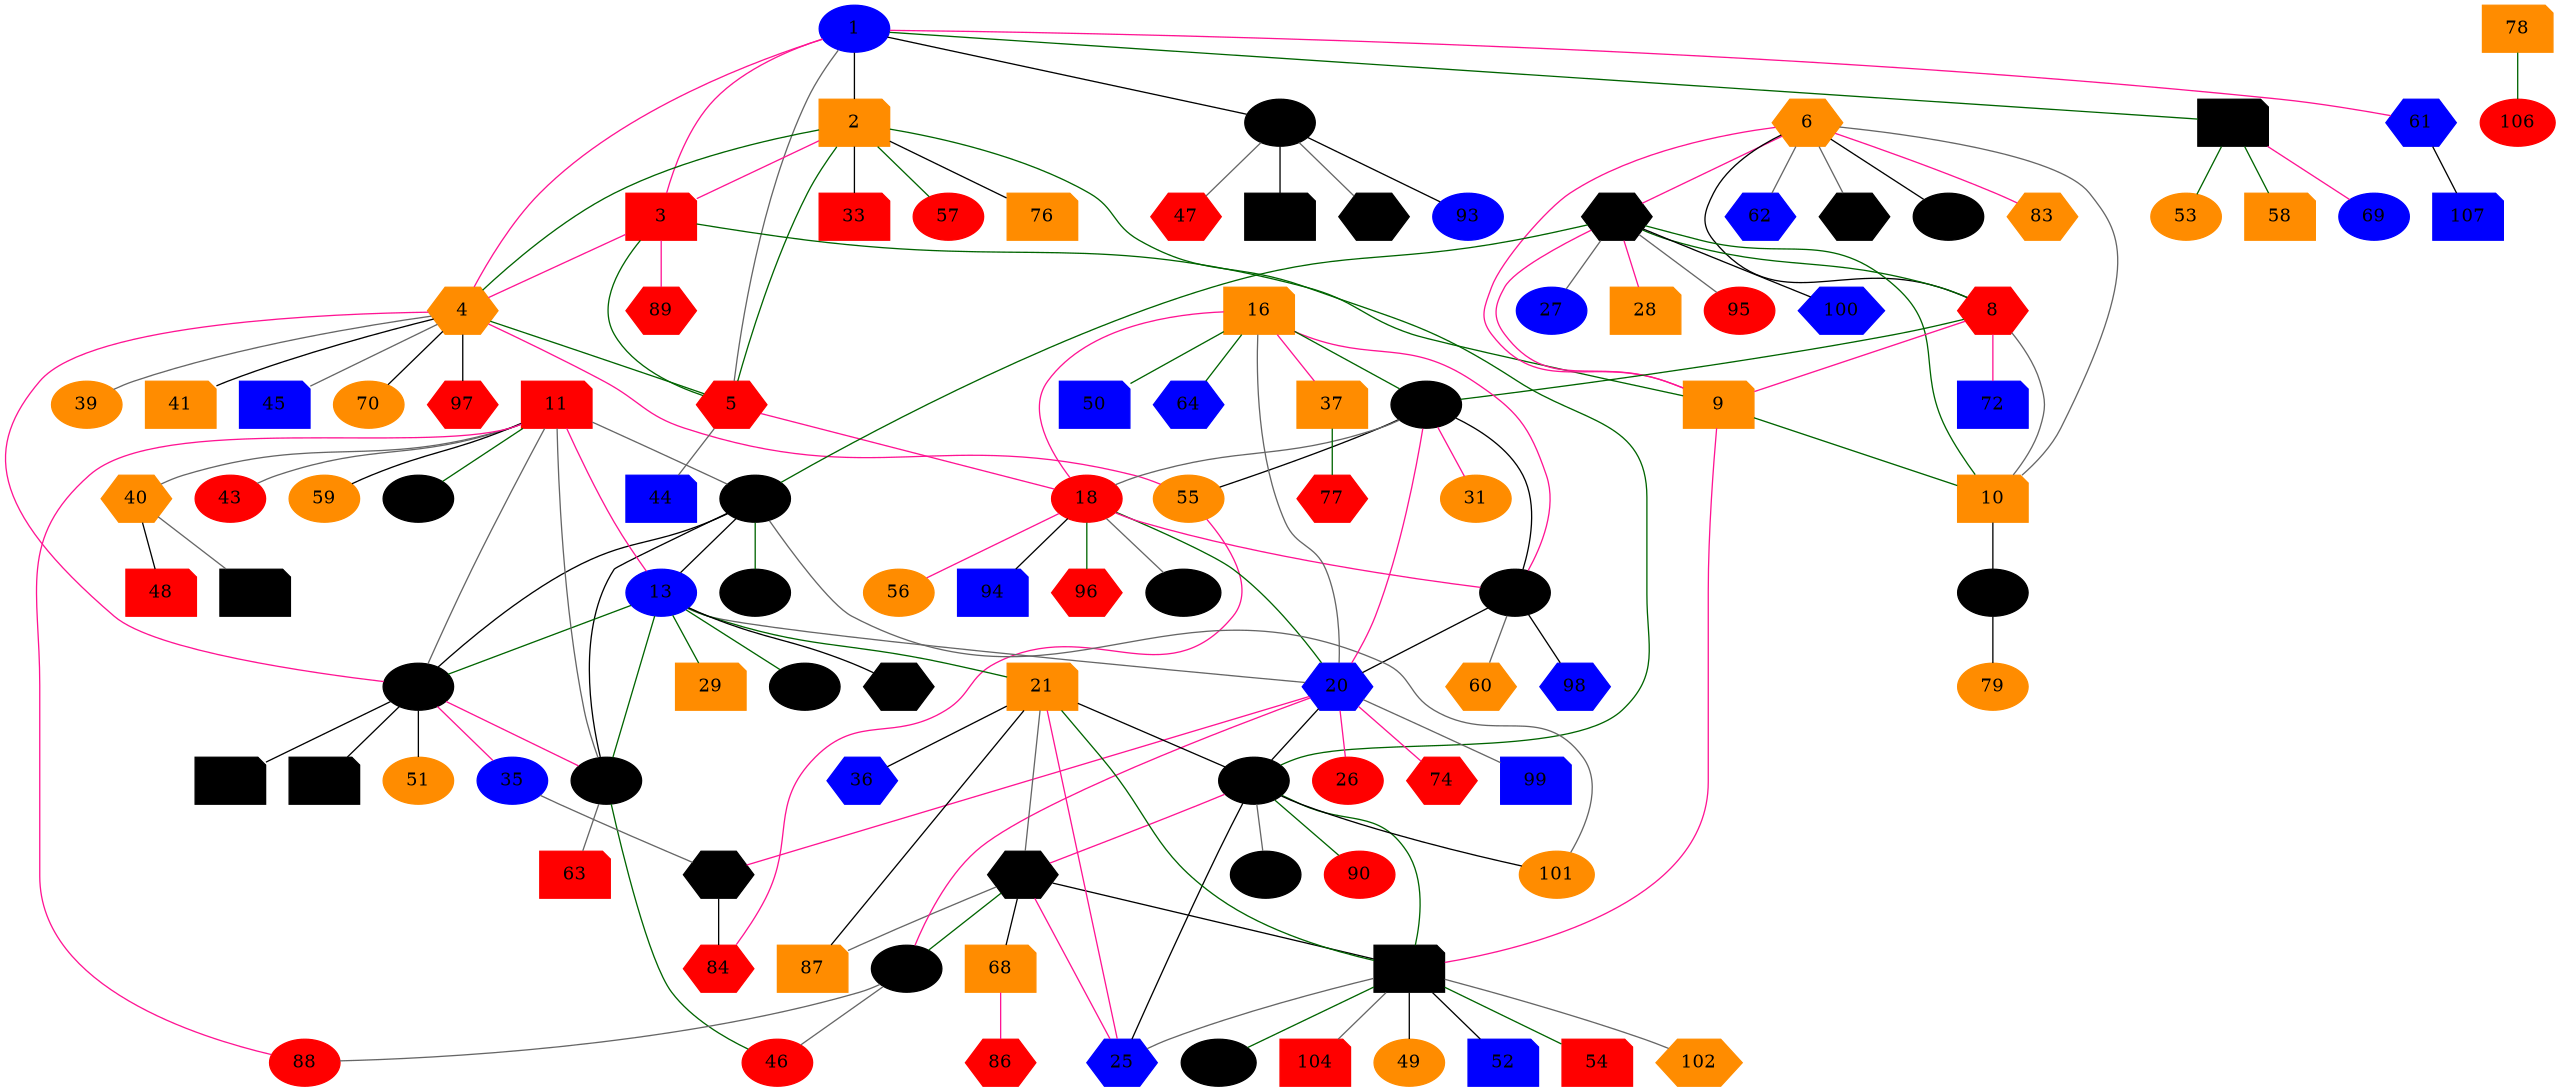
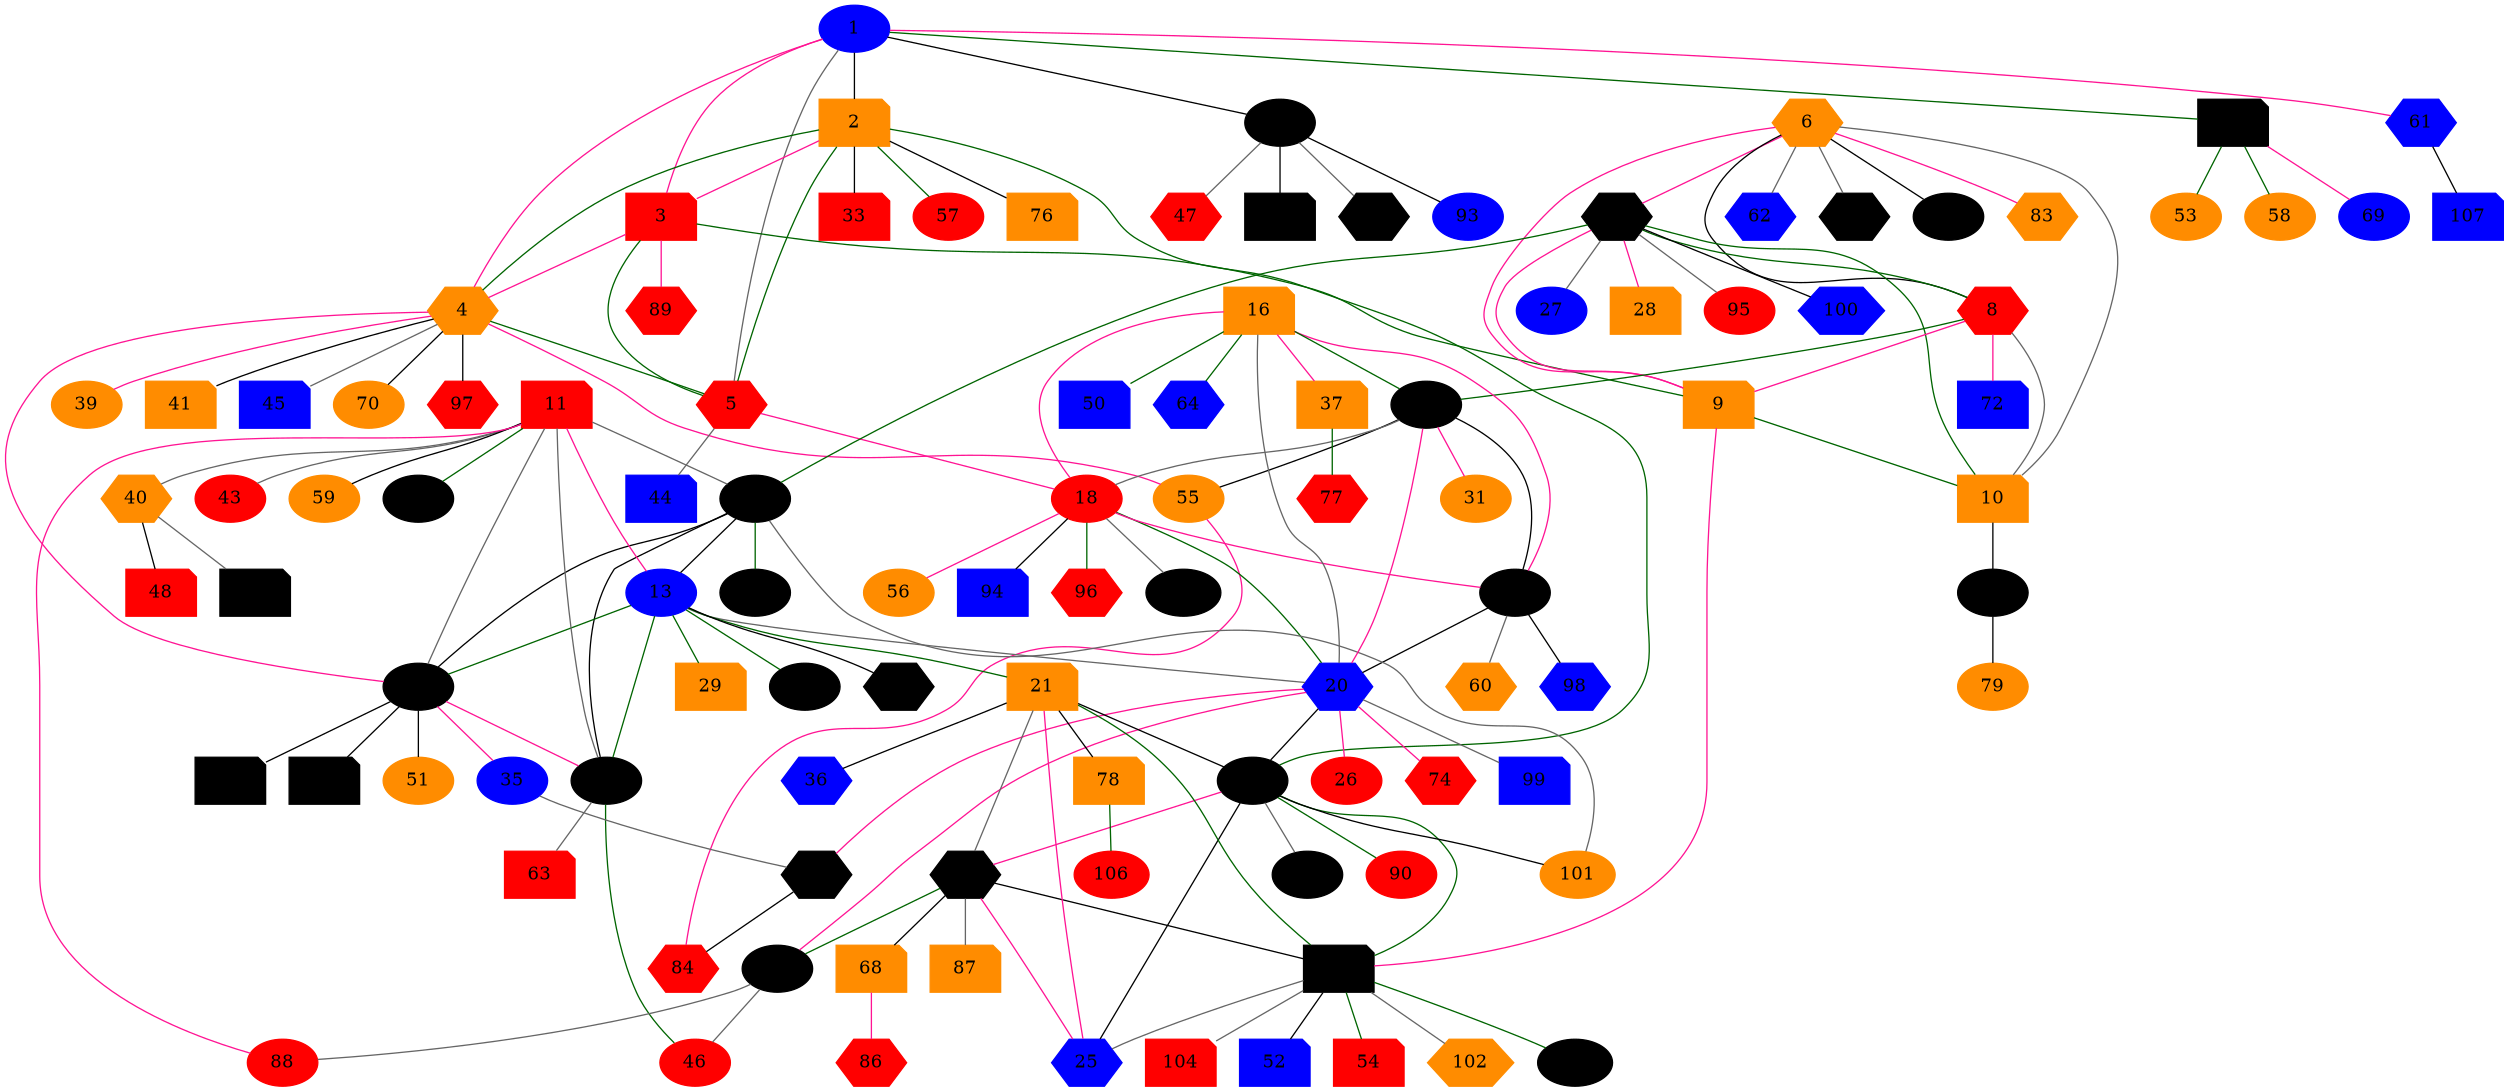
(2280, 217) -> (2280, 217)
(270, 345) -> (270, 345)
(928, 828) -> (1076, 734)
(1409, 1063) -> none
